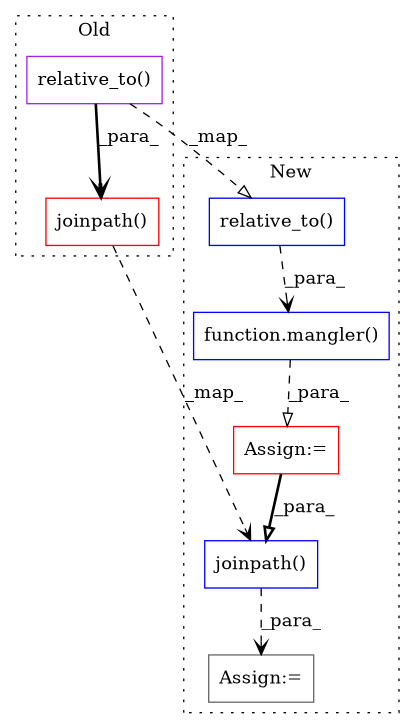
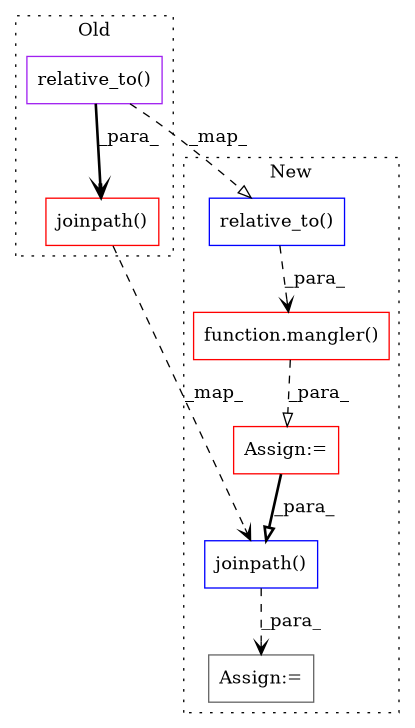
(291, 336) -> (291, 336)
